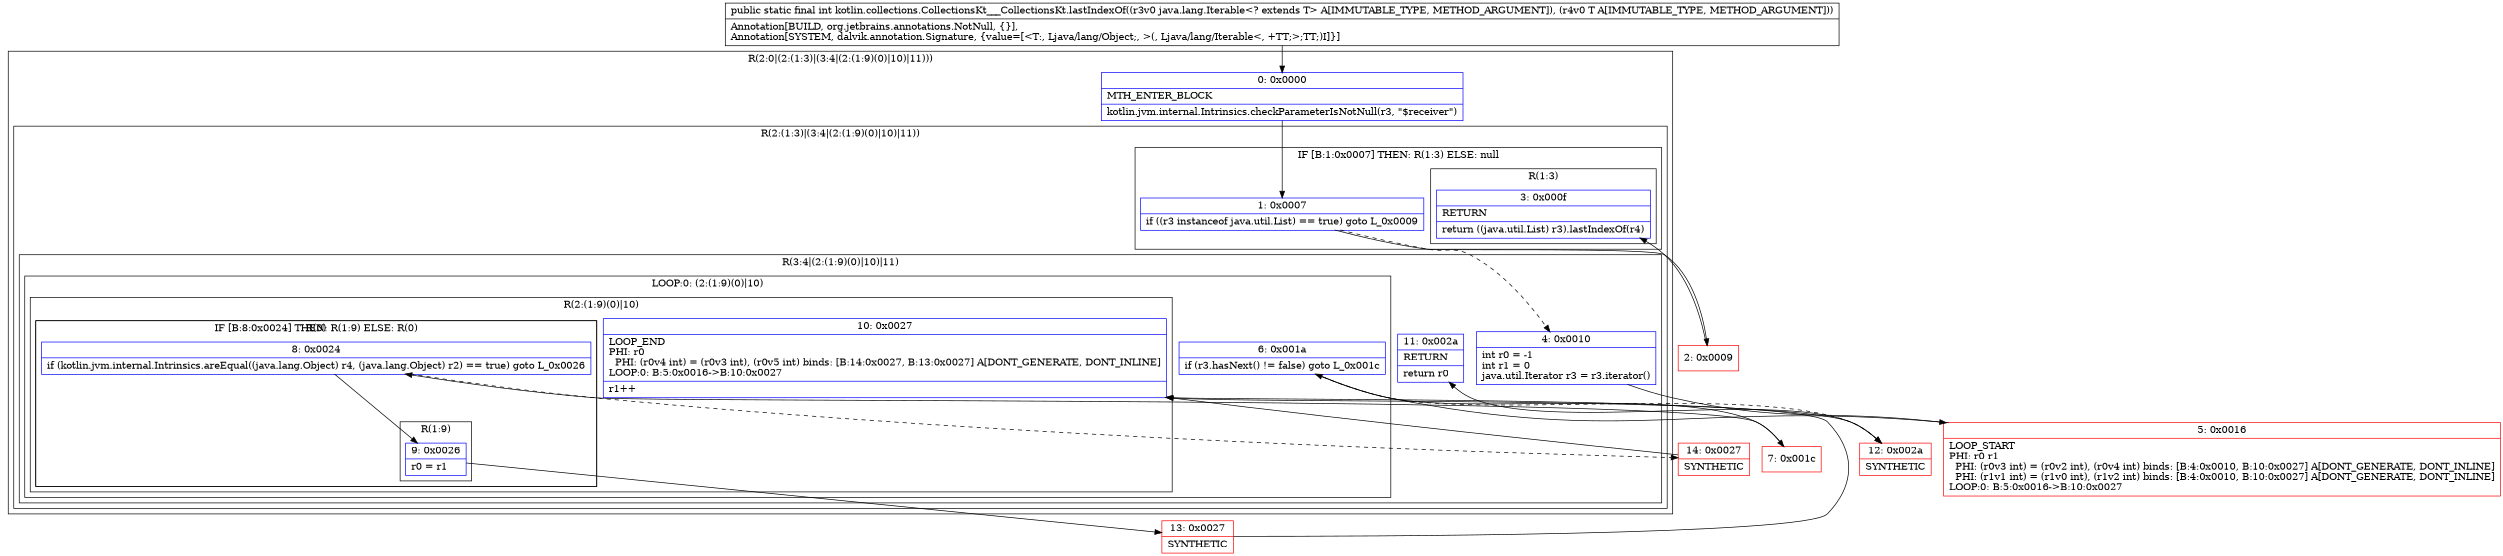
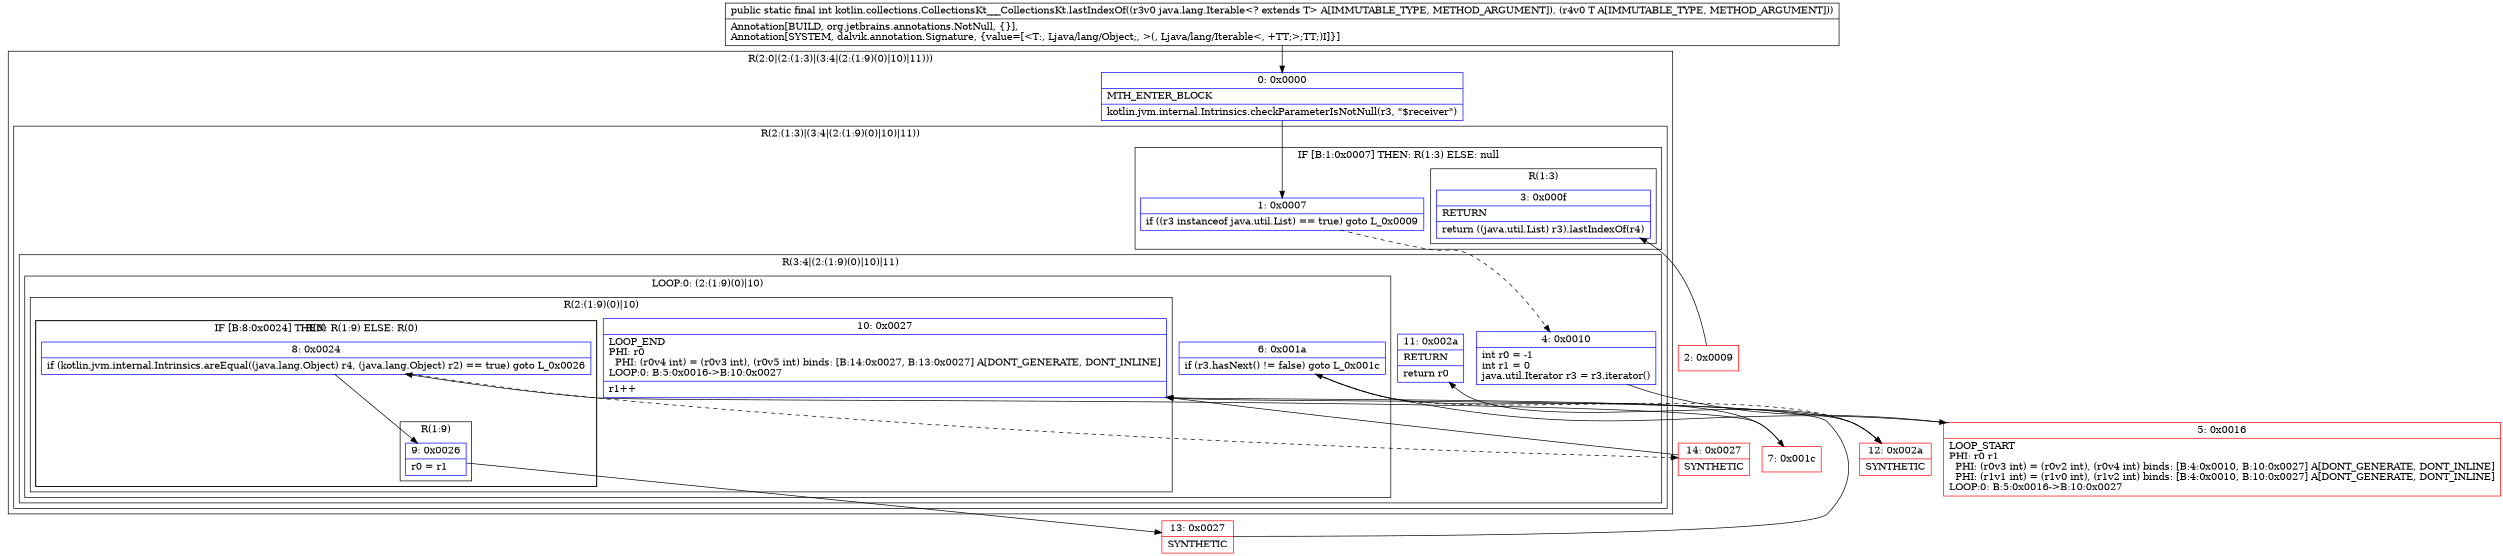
(1547, 250) -> none
